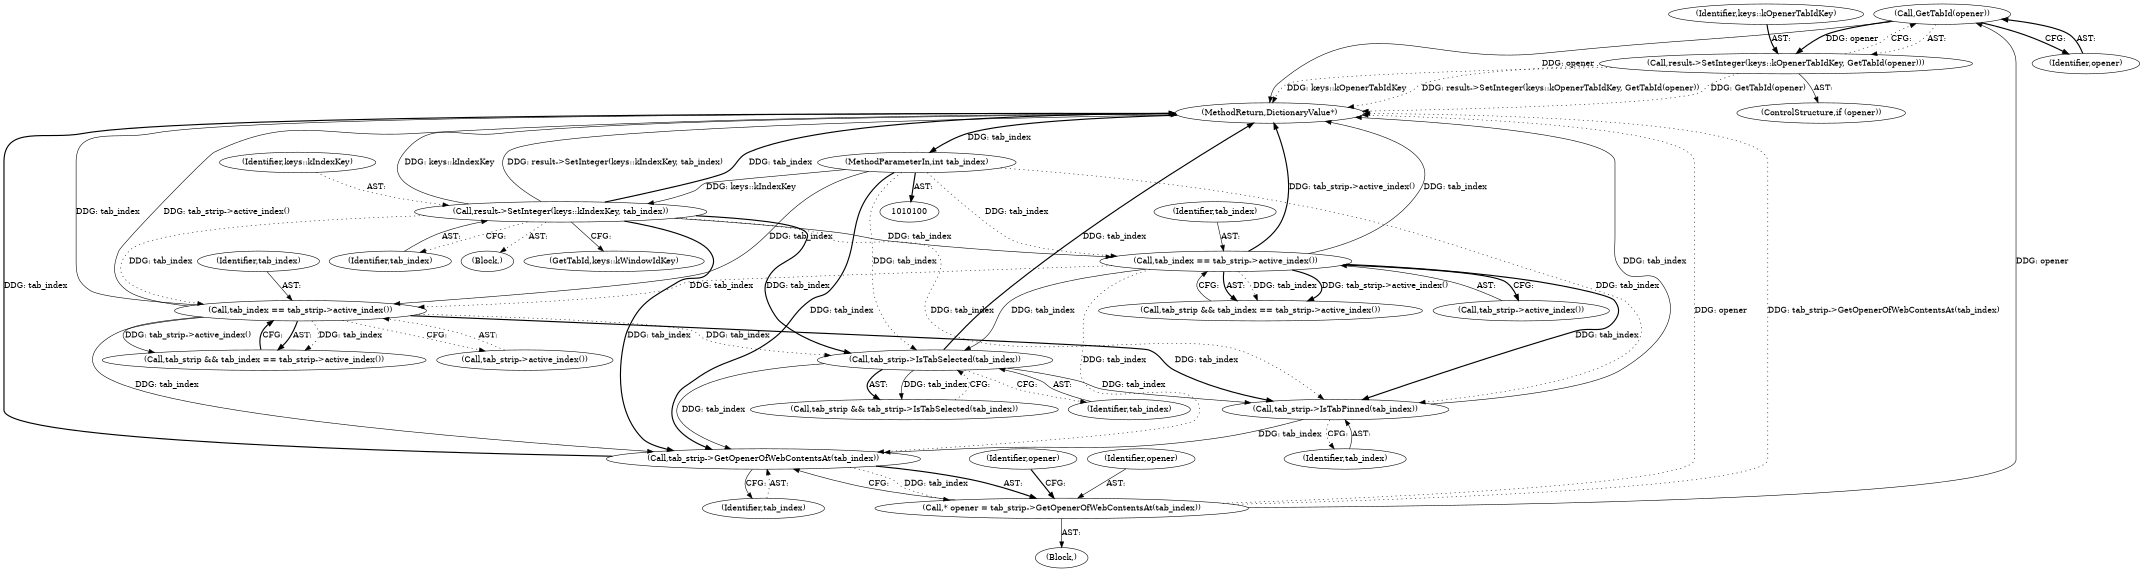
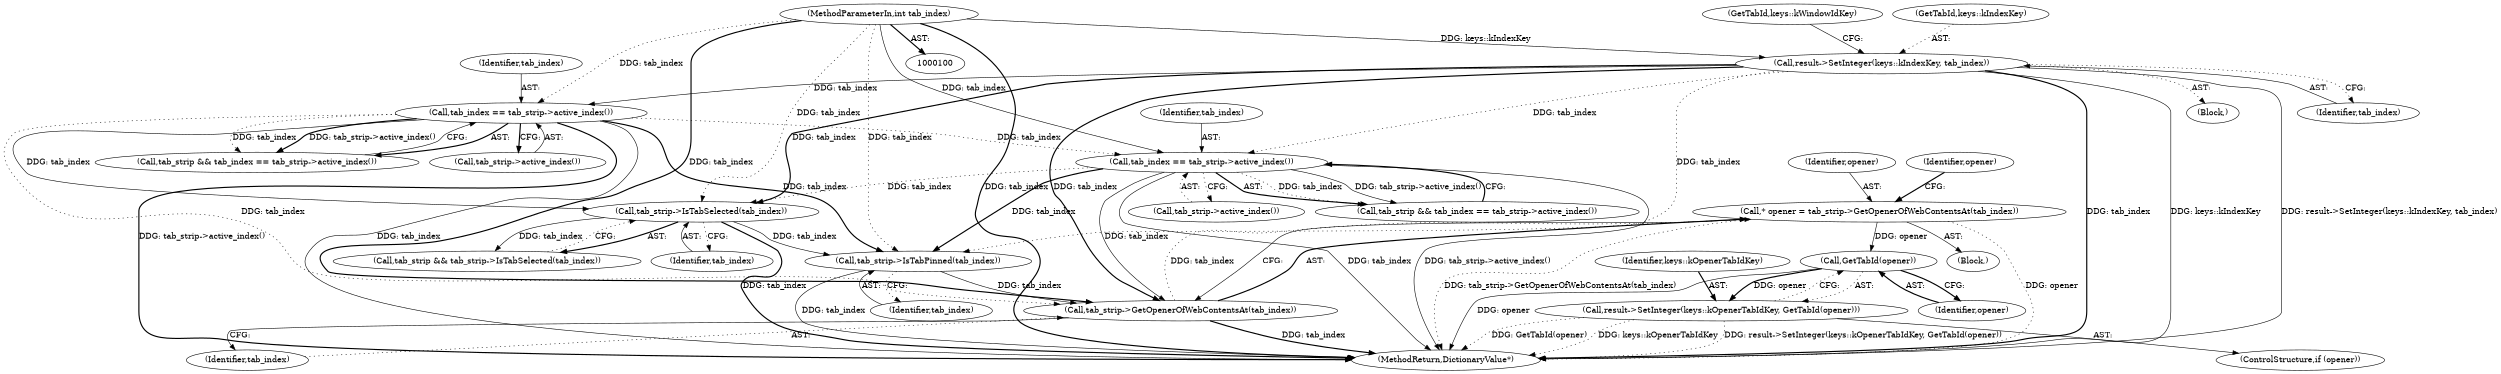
(1054, 121) -> (1025, 289)
(298, 162) -> (1971, 14)
(909, 212) -> (935, 64)
(585, 235) -> (1834, 37)
(713, 382) -> none
